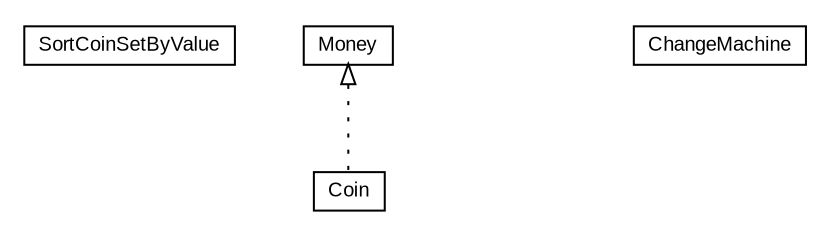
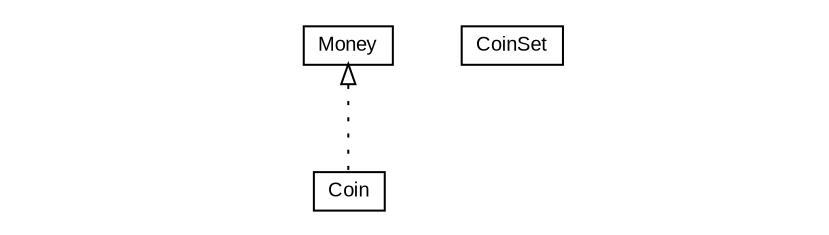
(130, 45) -> none
none -> (512, 45)
(719, 45) -> none
